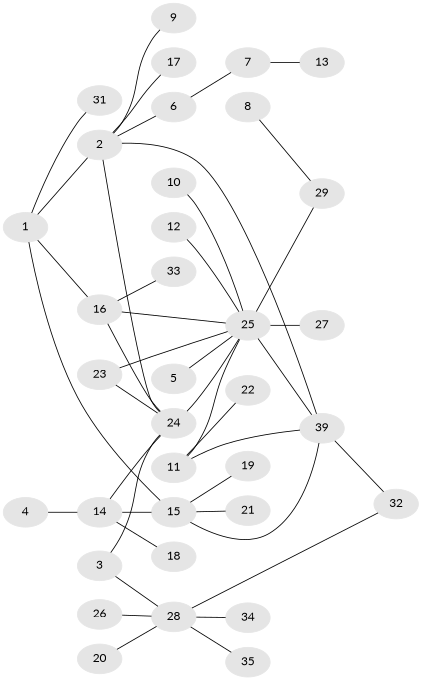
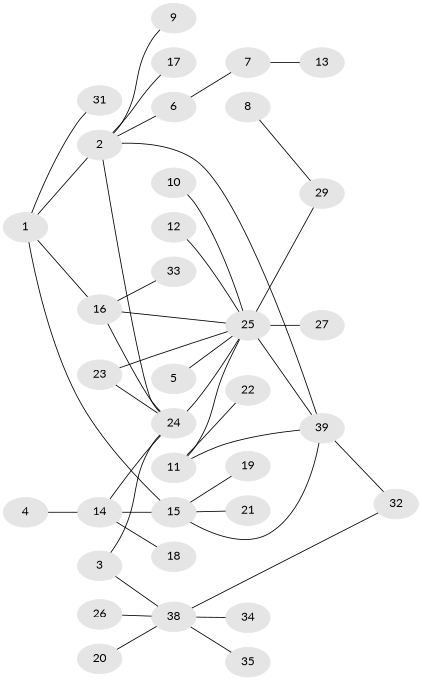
(174, 617) -> (174, 617)
